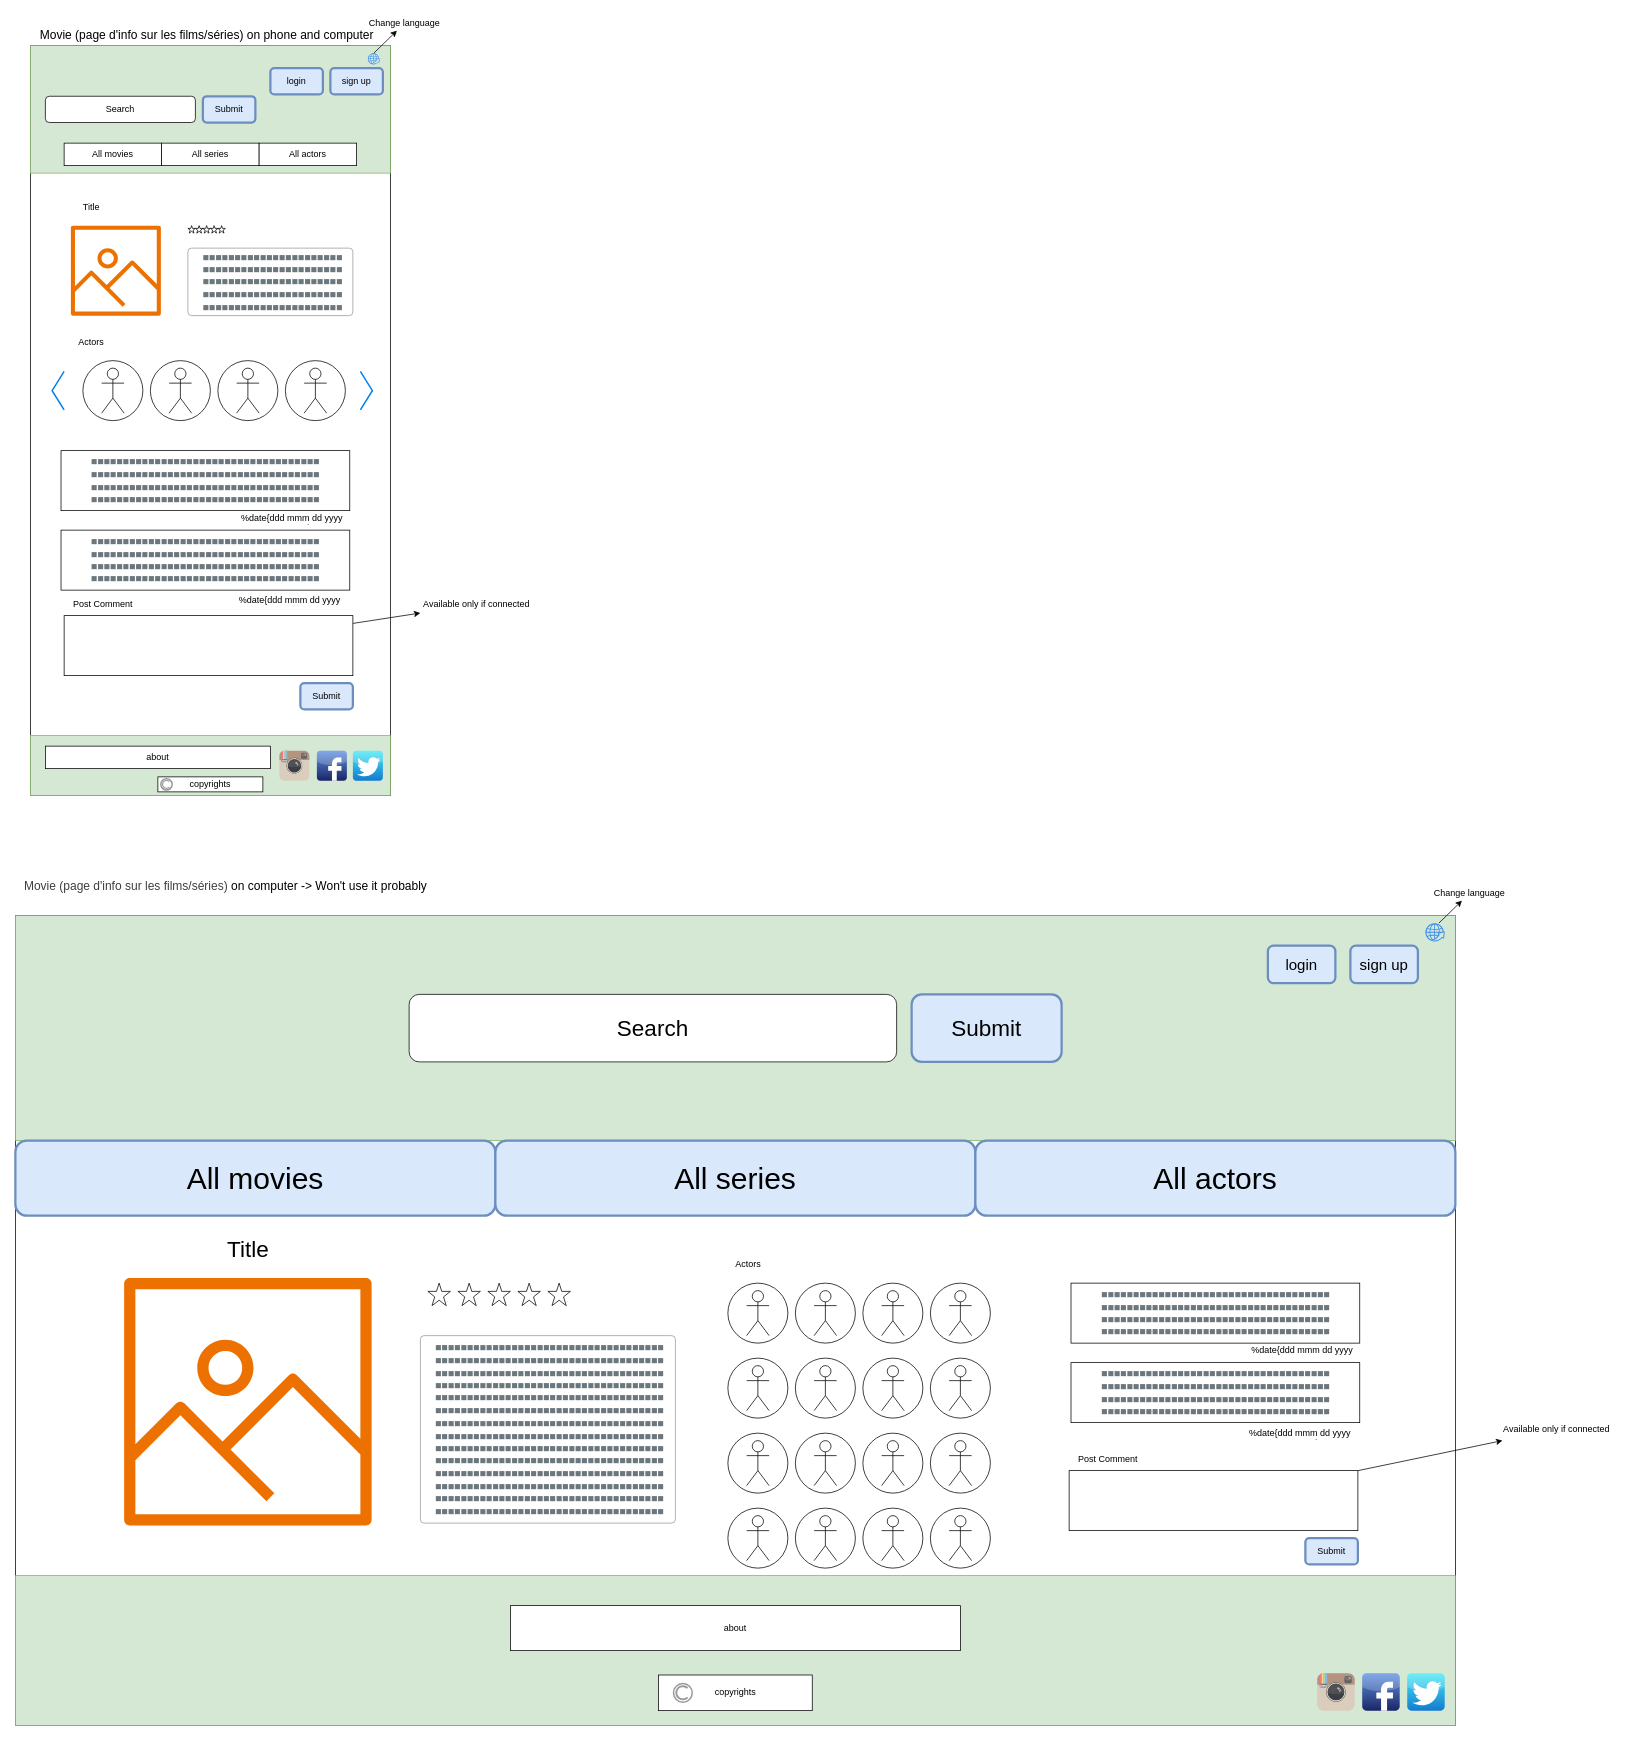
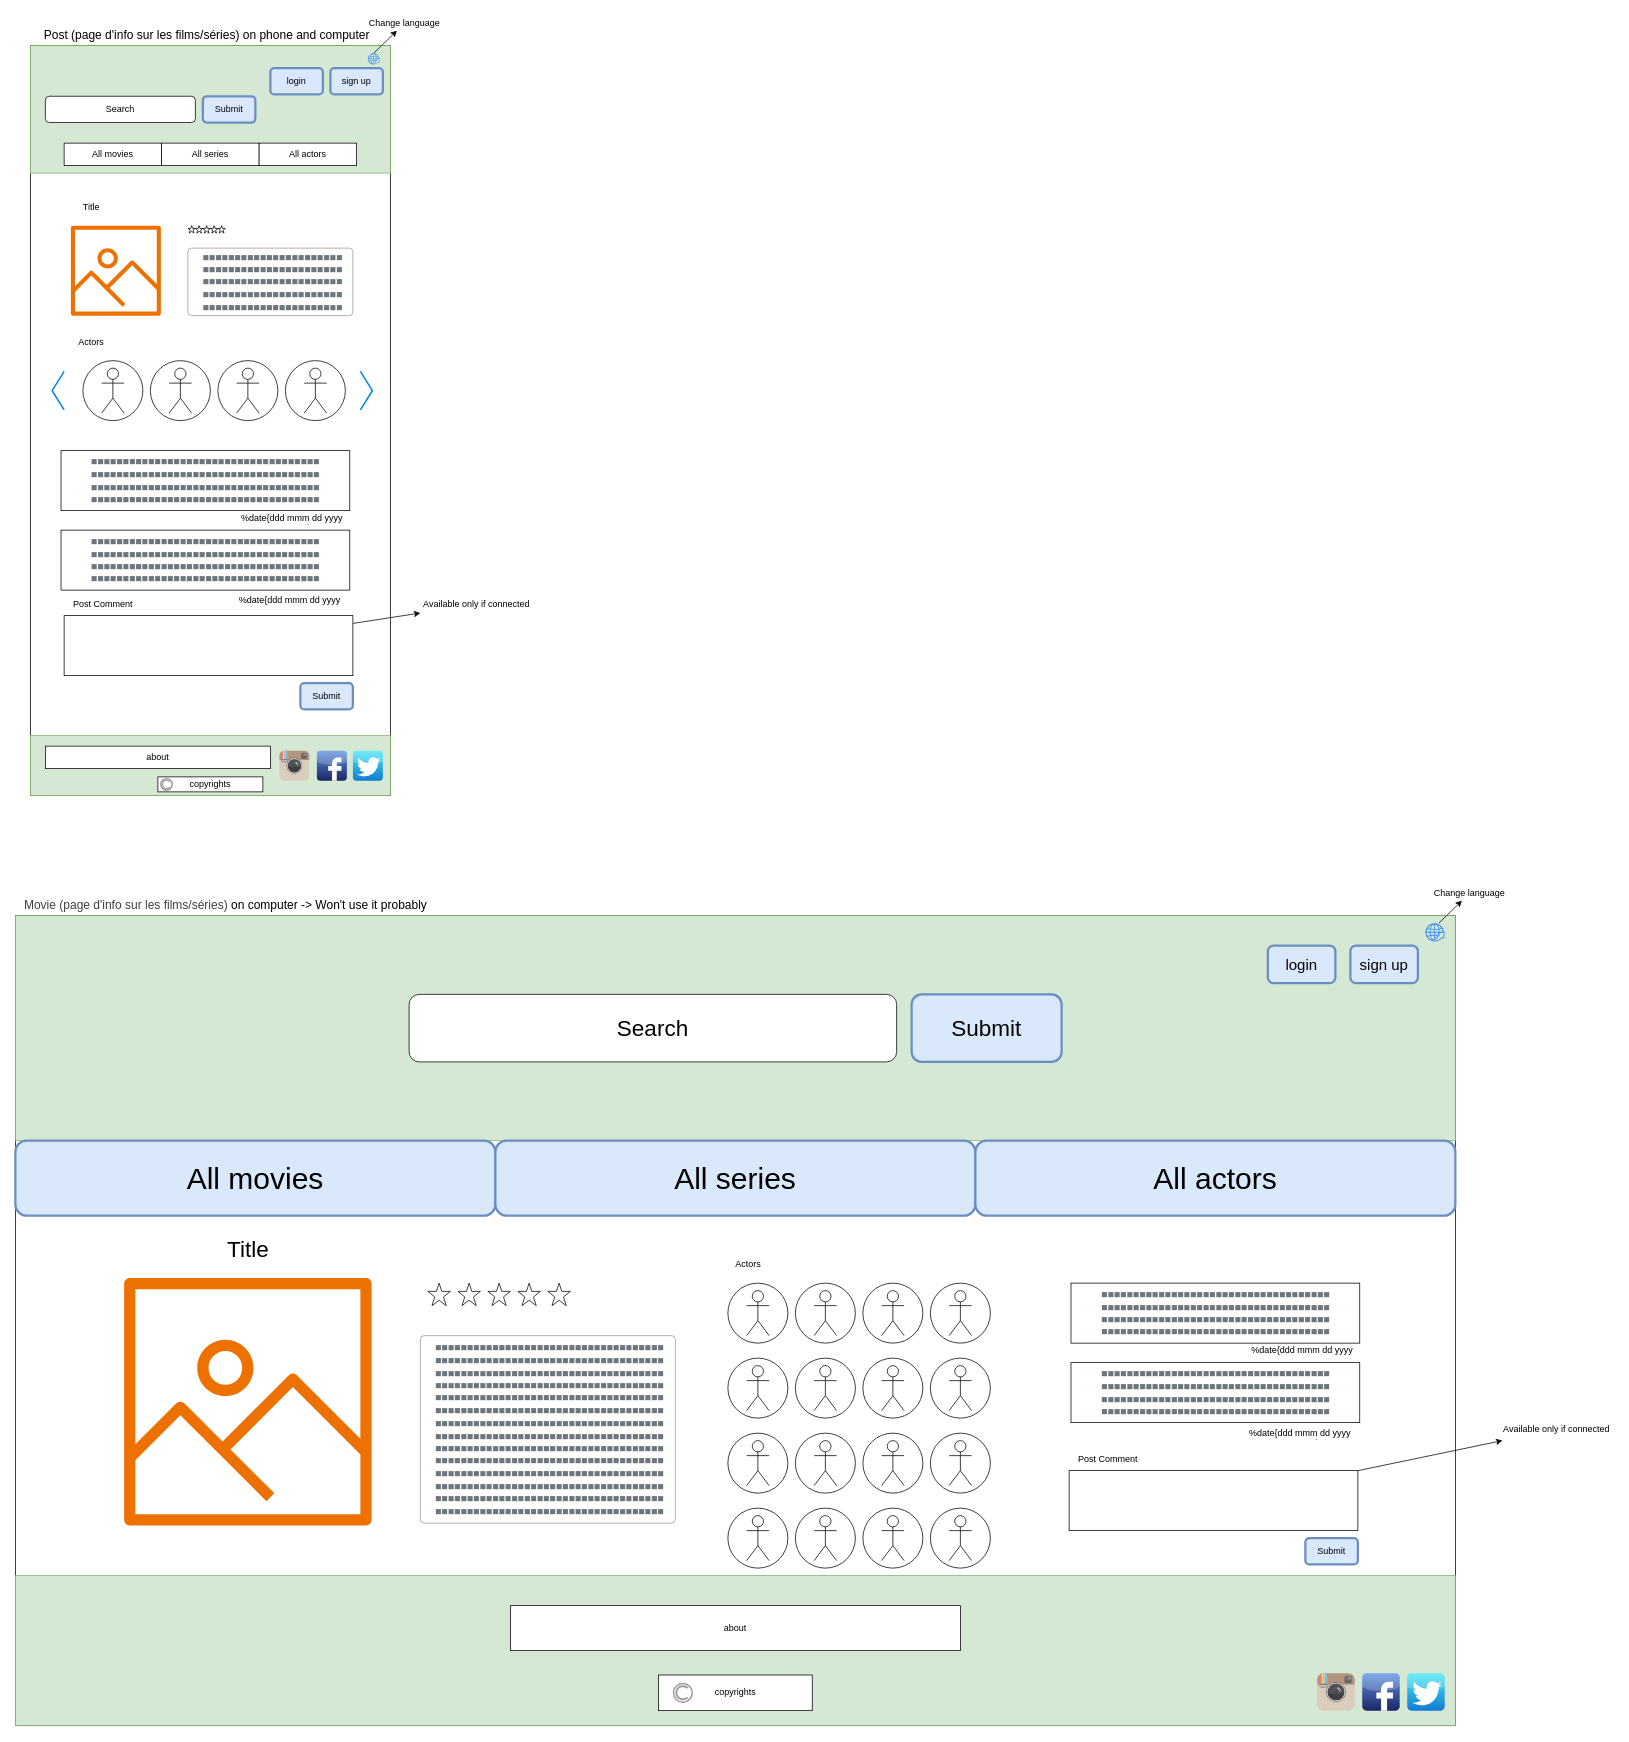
(207, 34) -> (207, 34)
(225, 885) -> (225, 904)
